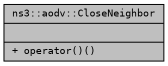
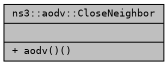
(54, 51) -> (42, 51)
